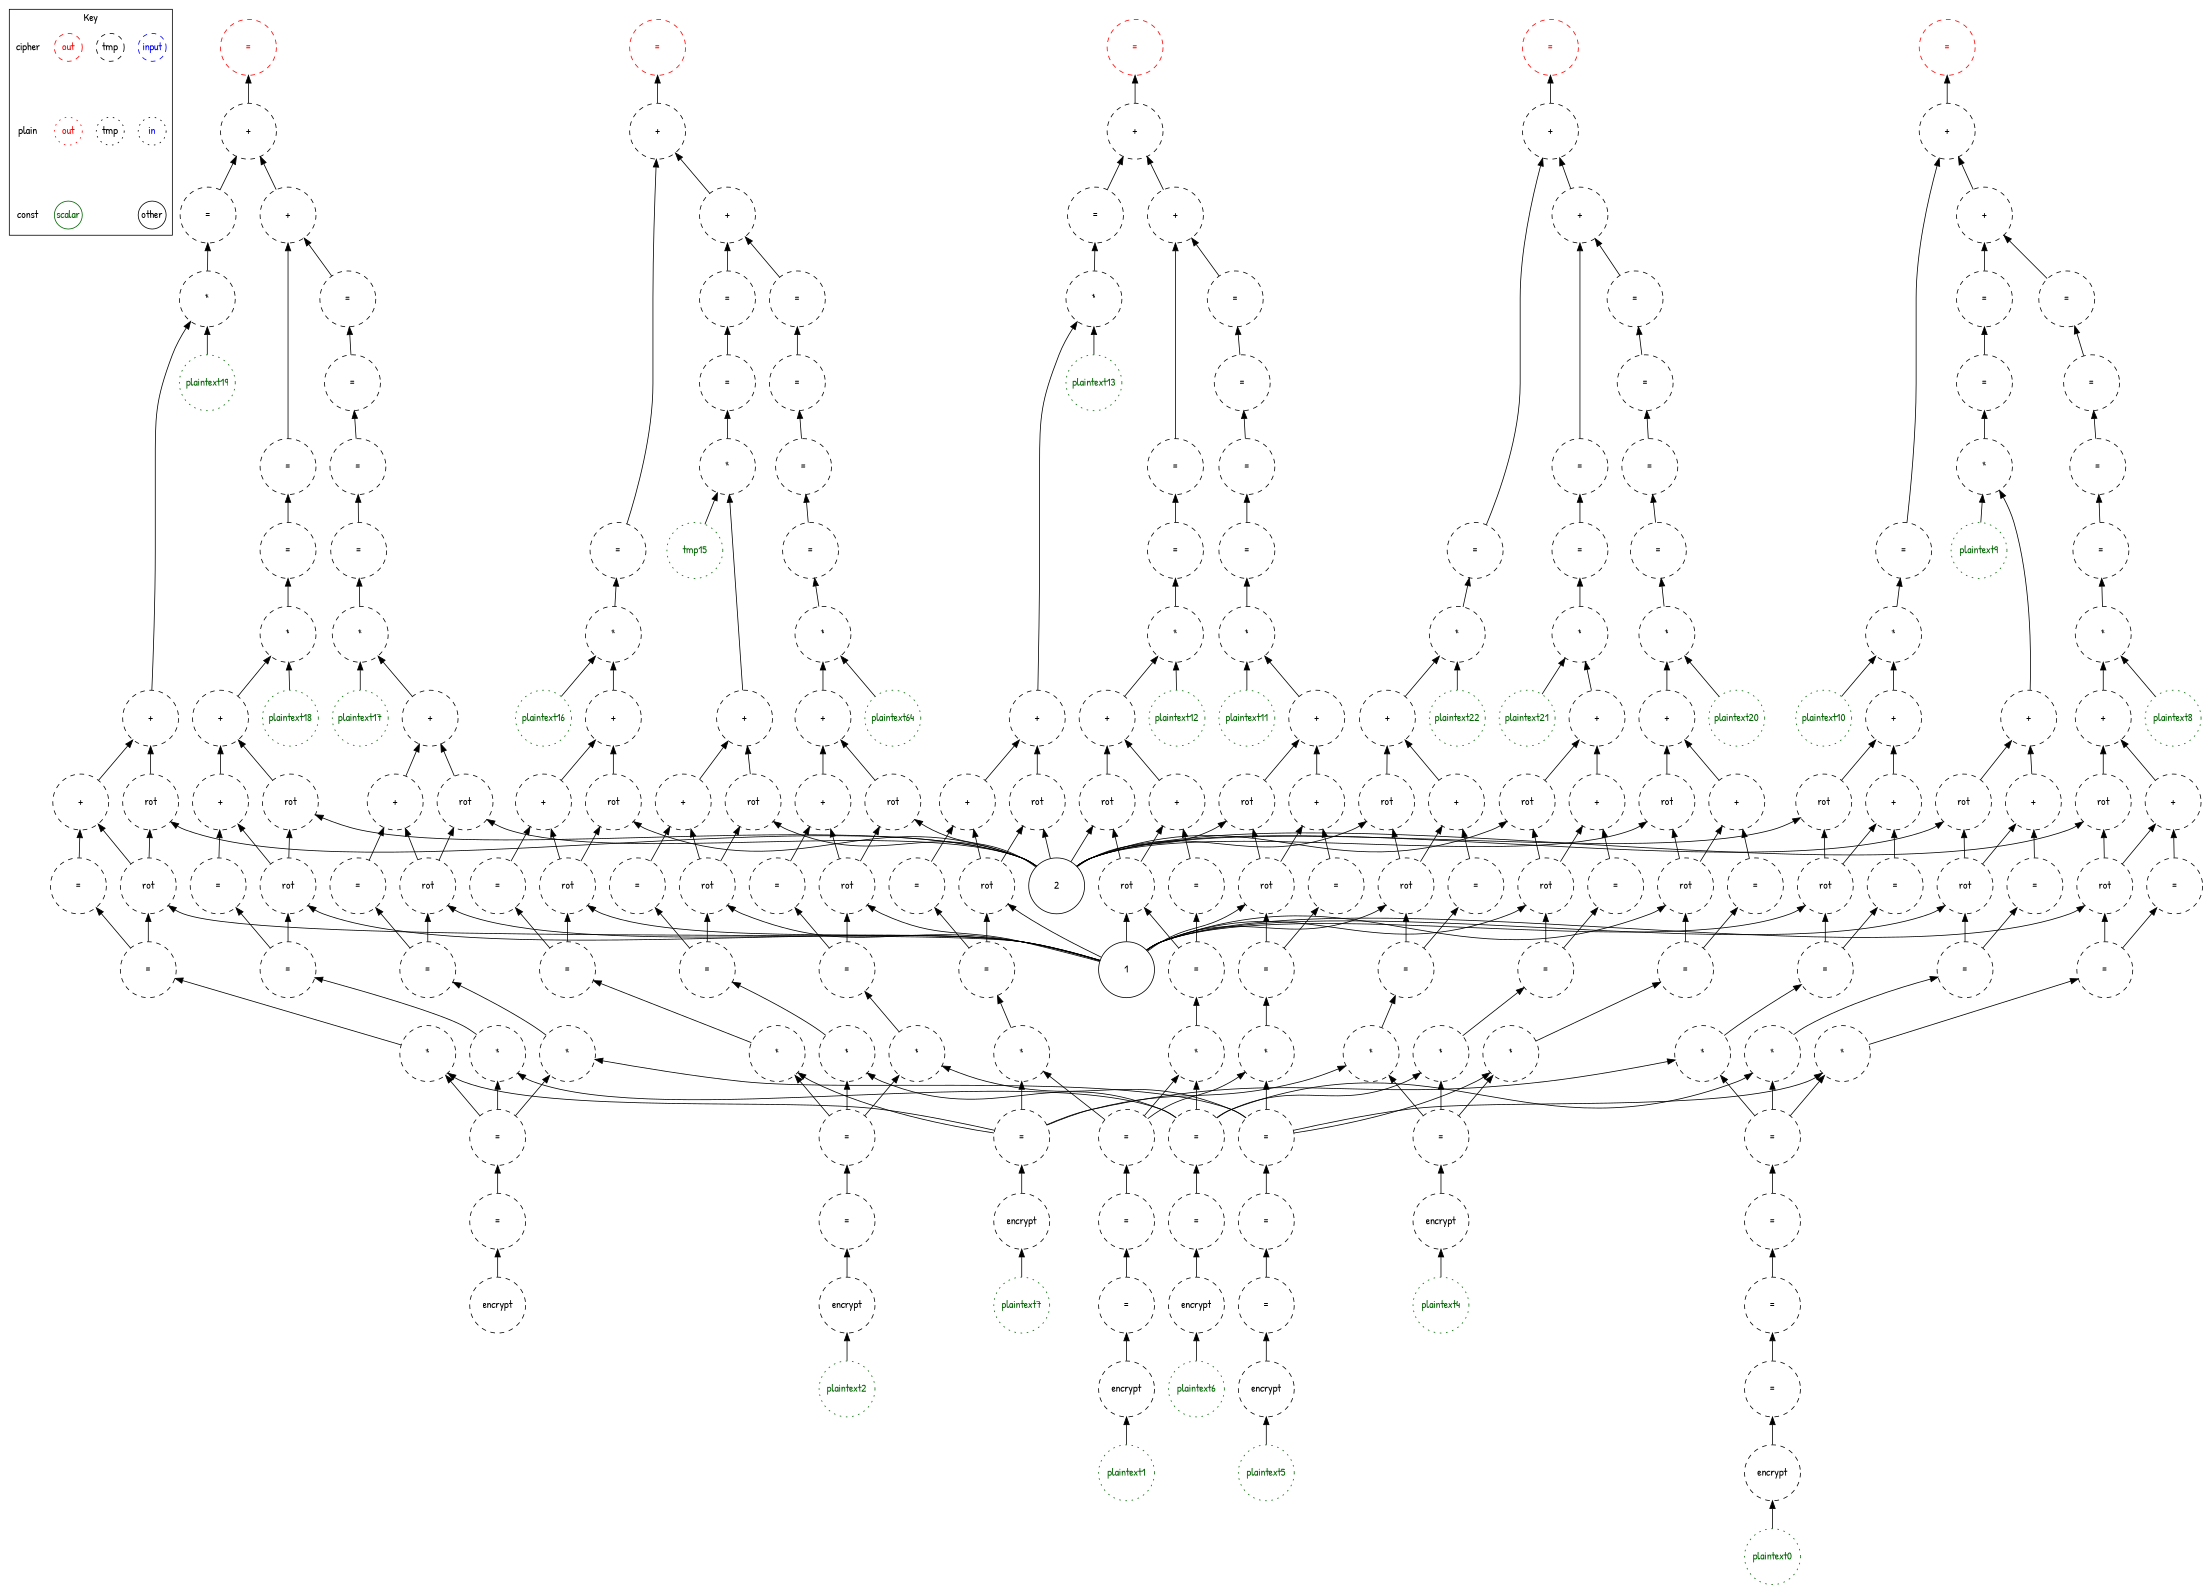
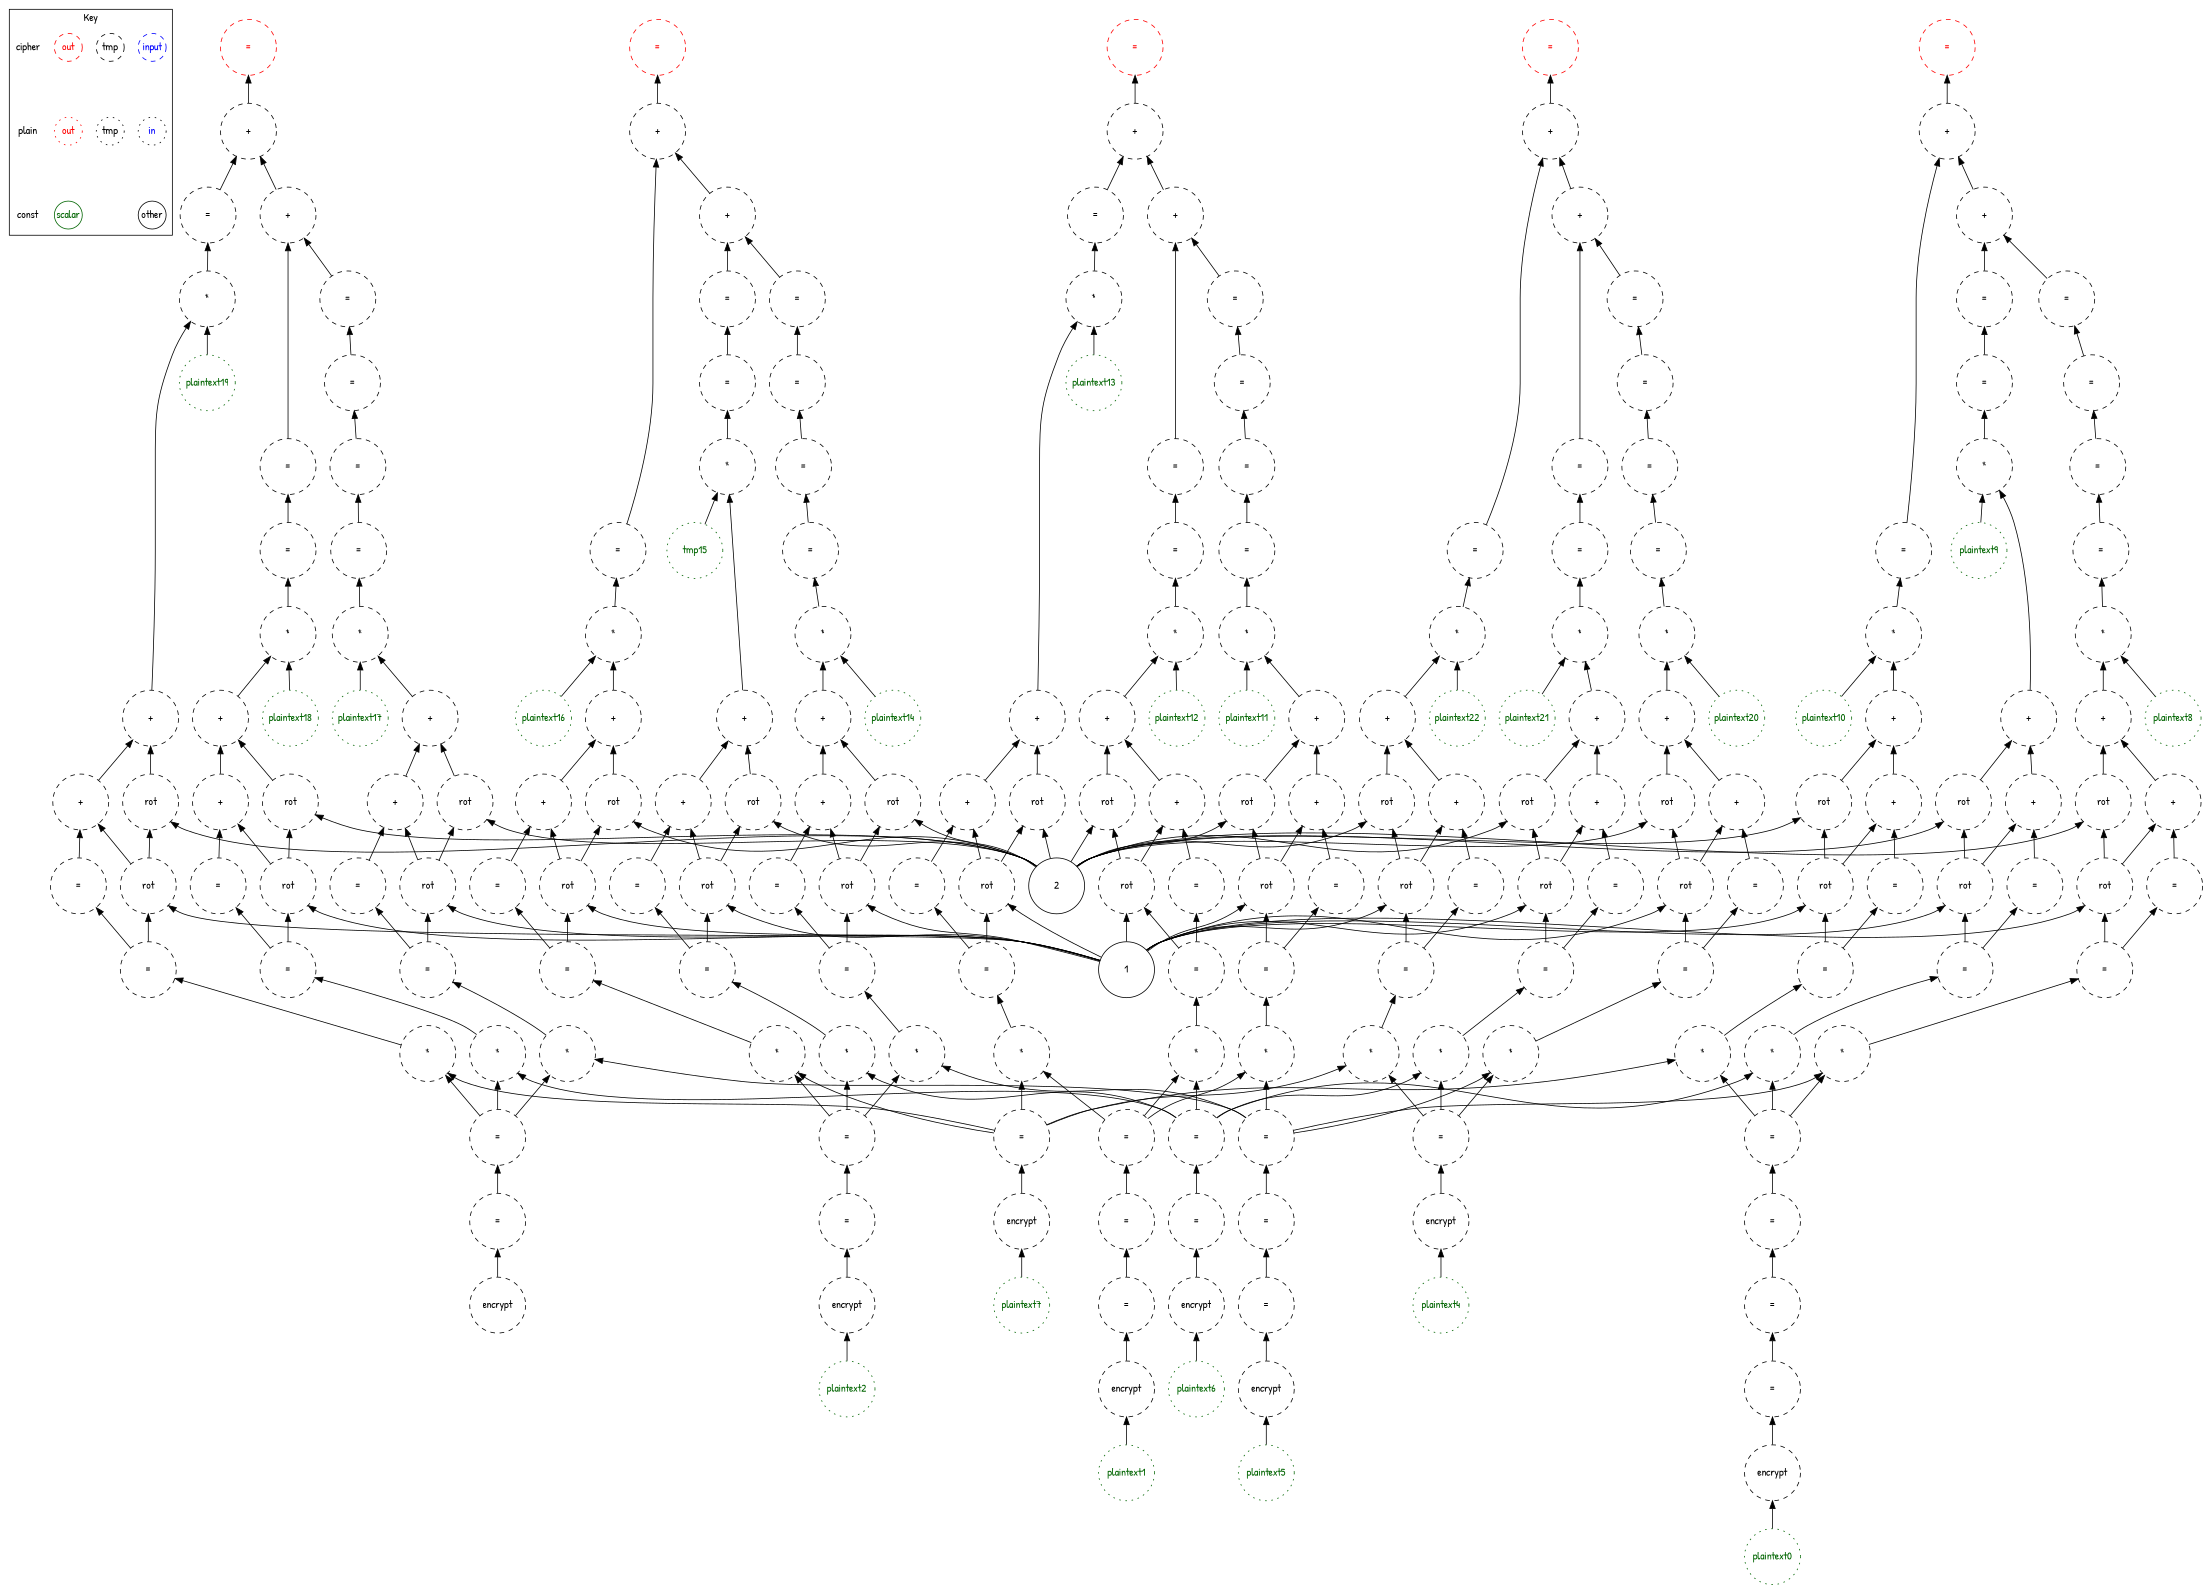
(893, 718) -> (893, 718)
